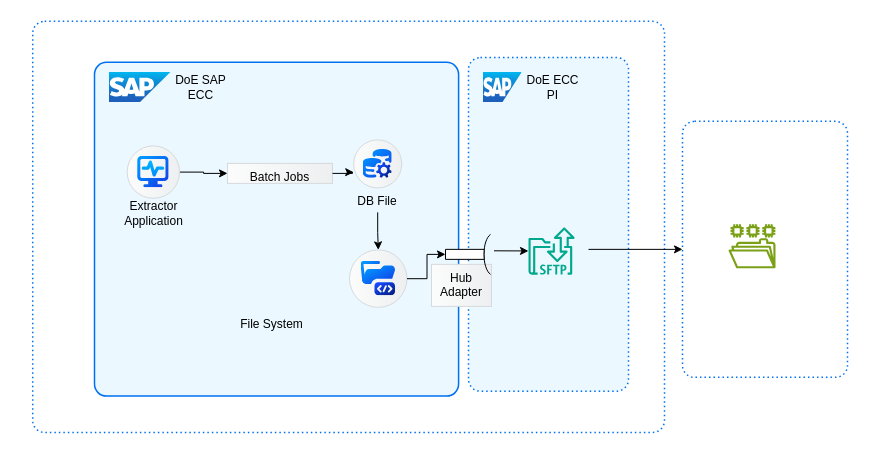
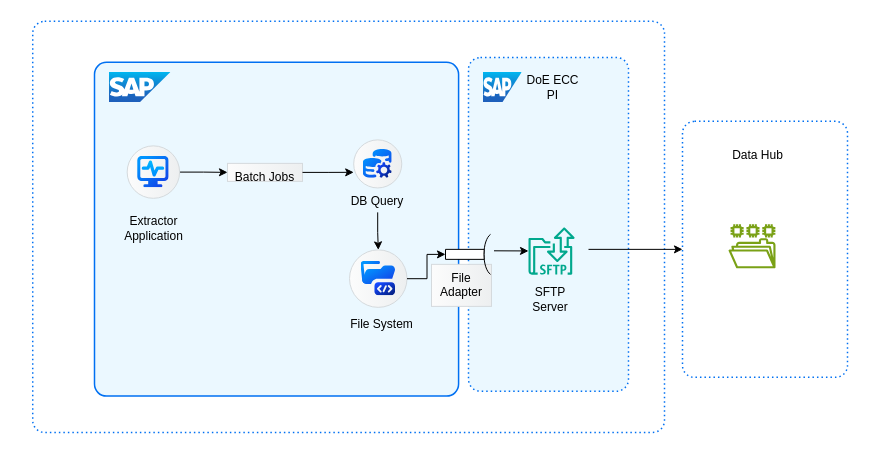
(202, 88) -> none
none -> (758, 155)
(280, 173) -> (265, 172)
(378, 202) -> (378, 202)
(153, 213) -> (153, 228)
(462, 286) -> (462, 286)
none -> (550, 299)
(272, 324) -> (382, 324)
